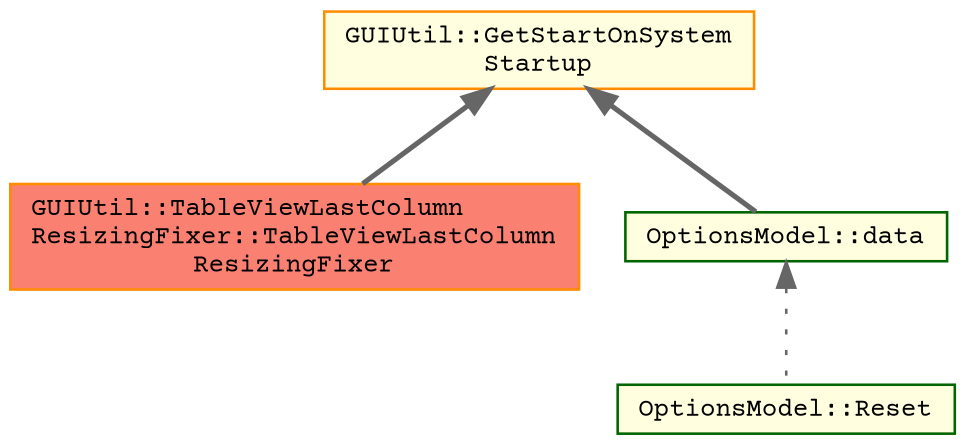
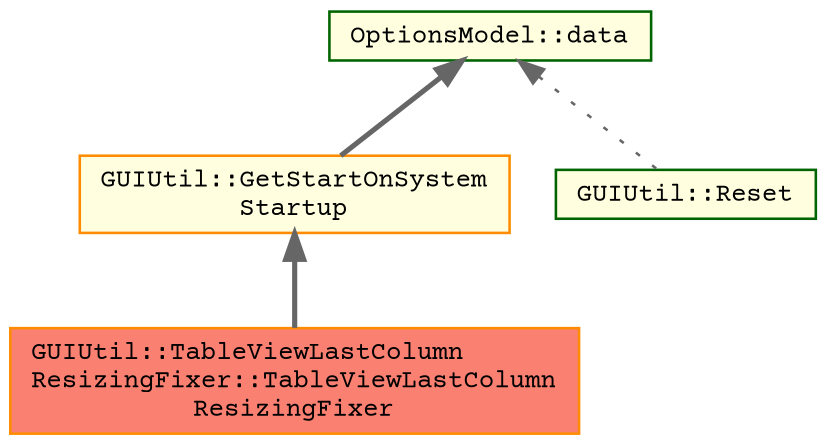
(683, 158) -> (391, 116)
(786, 409) -> (686, 194)
